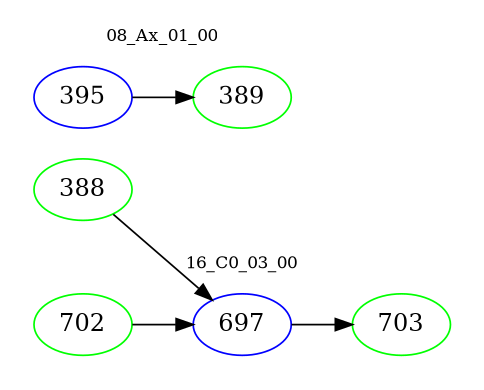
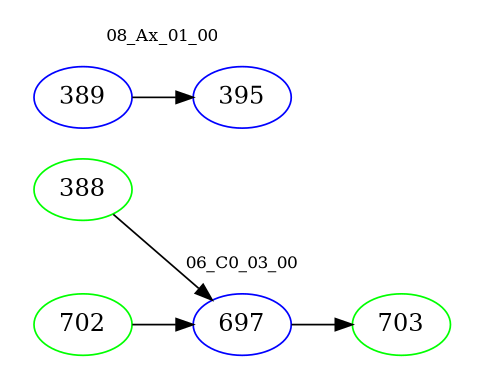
(154, 97) -> (154, 97)
(242, 97) -> (83, 97)
(242, 264) -> (242, 264)
